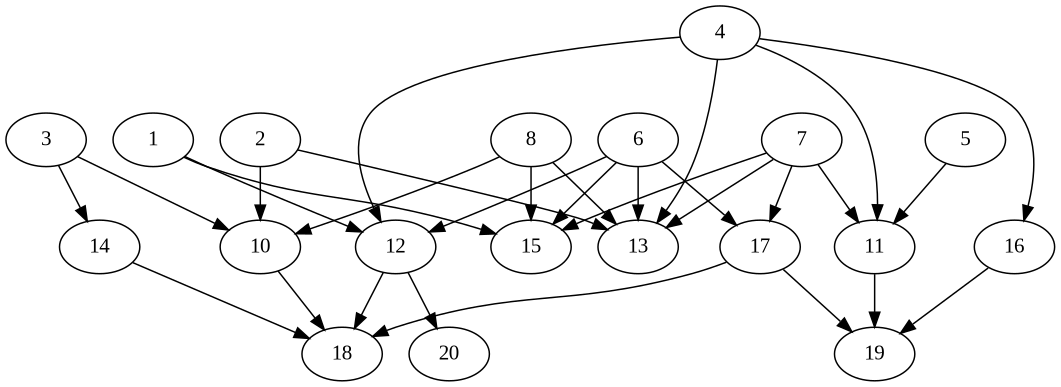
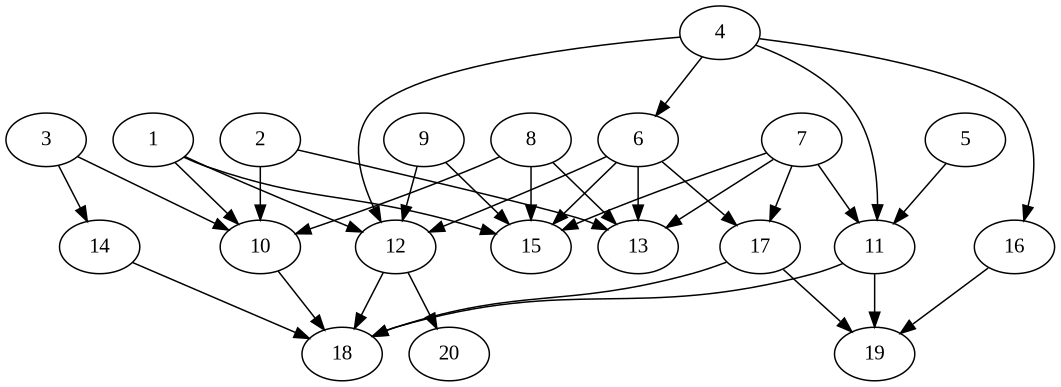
(702, 138) -> (684, 80)
none -> (424, 140)
none -> (201, 188)
none -> (627, 298)
